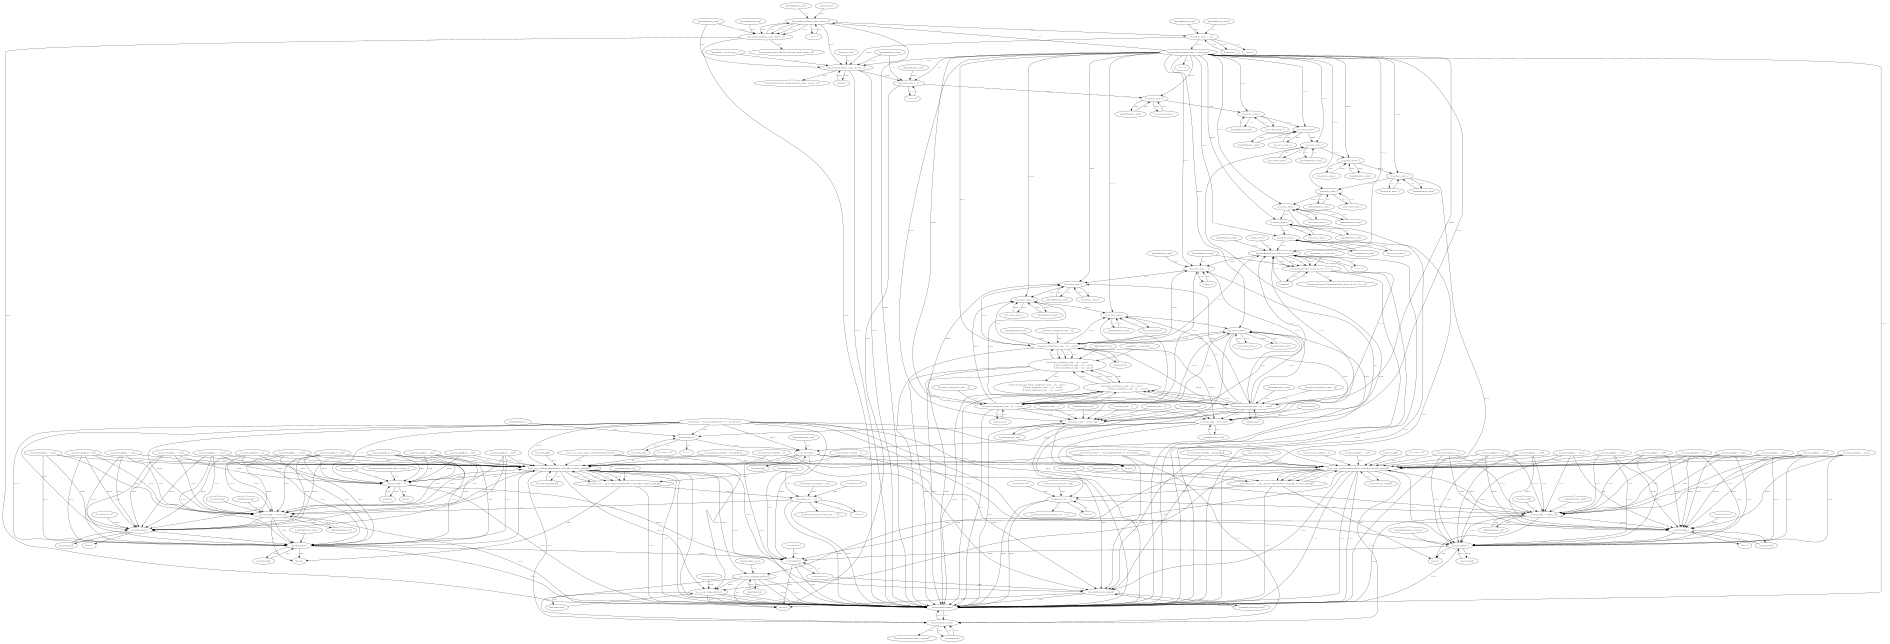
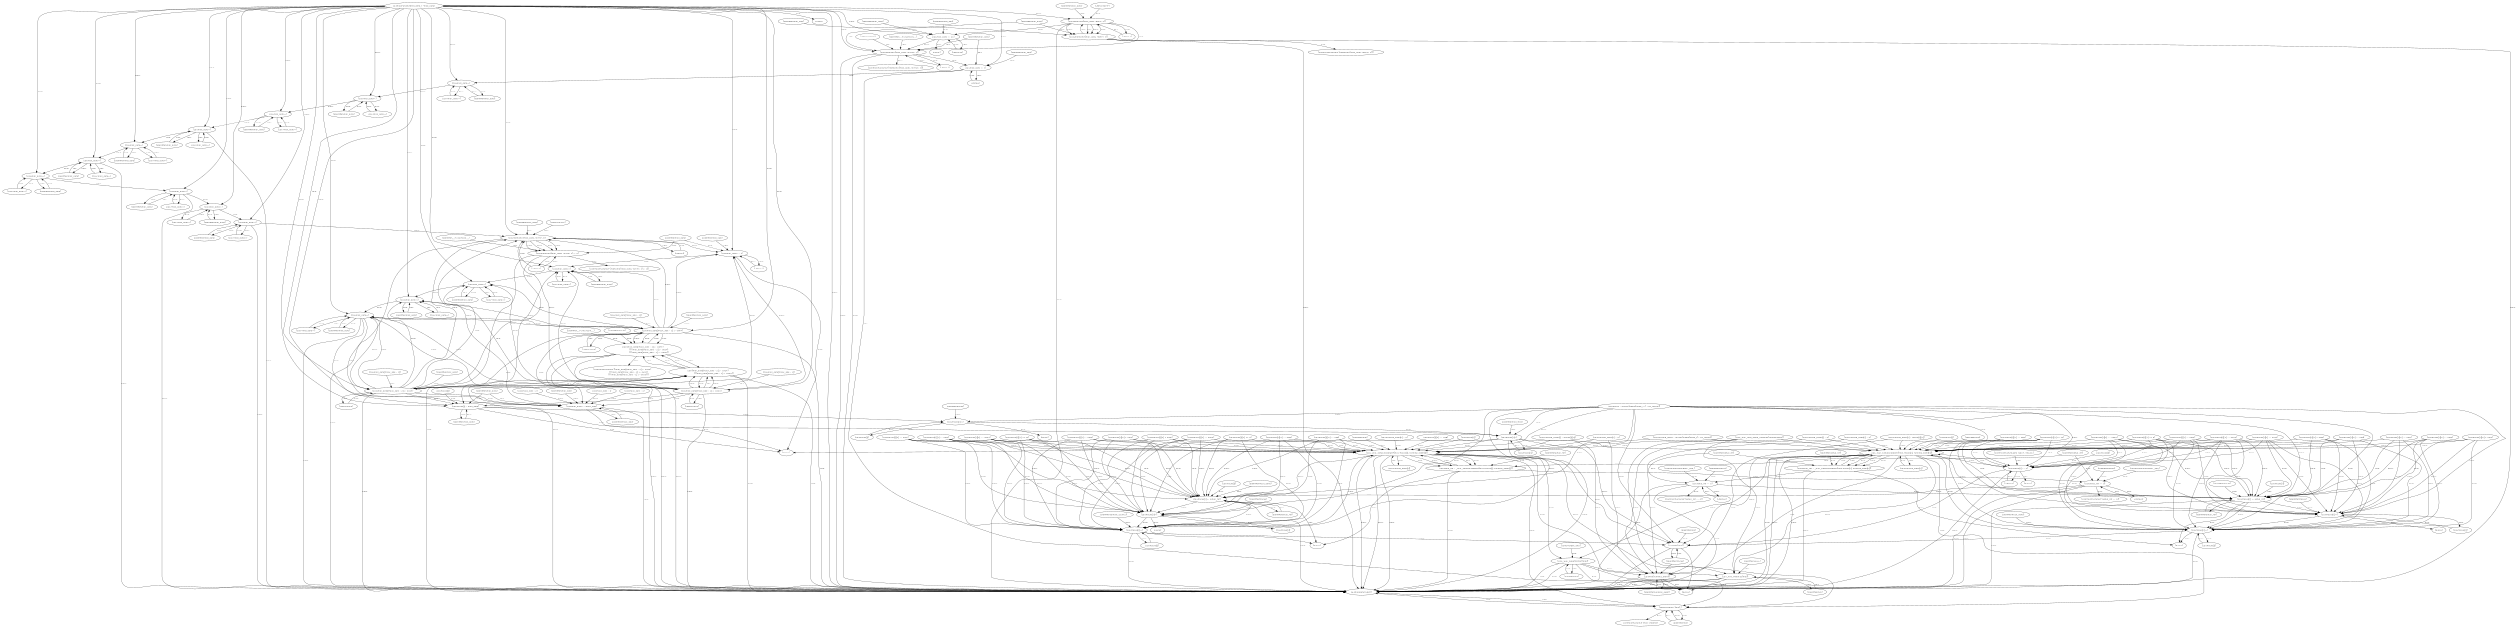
(1196, 44) -> (690, 8)
(1138, 519) -> none
(1234, 616) -> (1713, 568)
